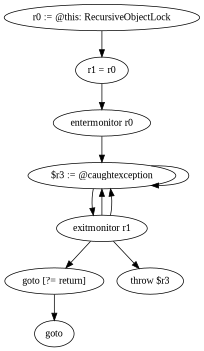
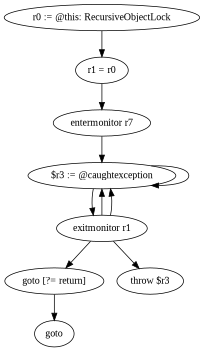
(102, 123) -> (102, 123)
